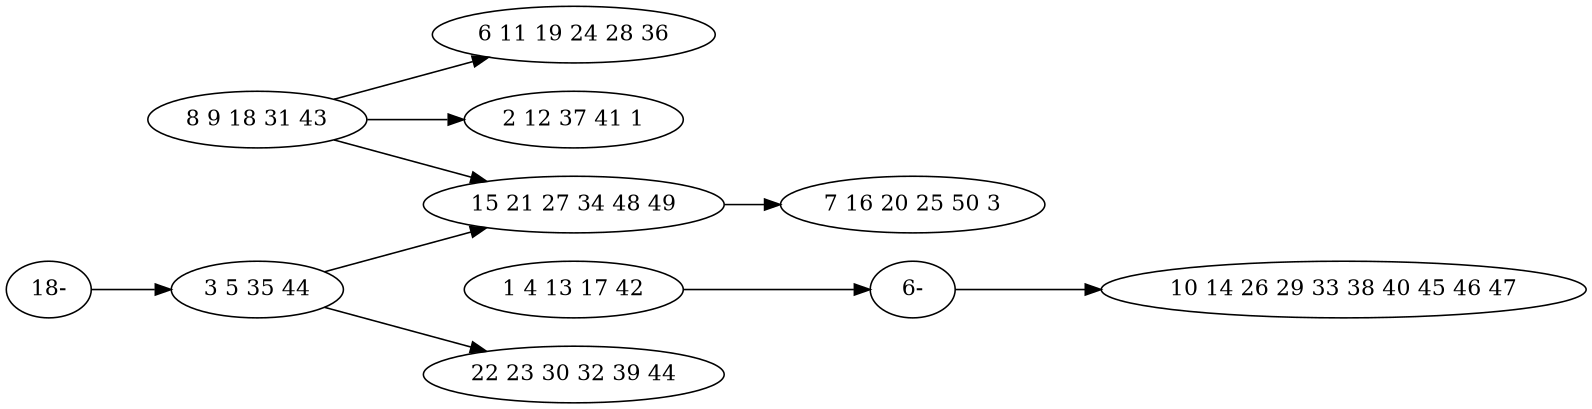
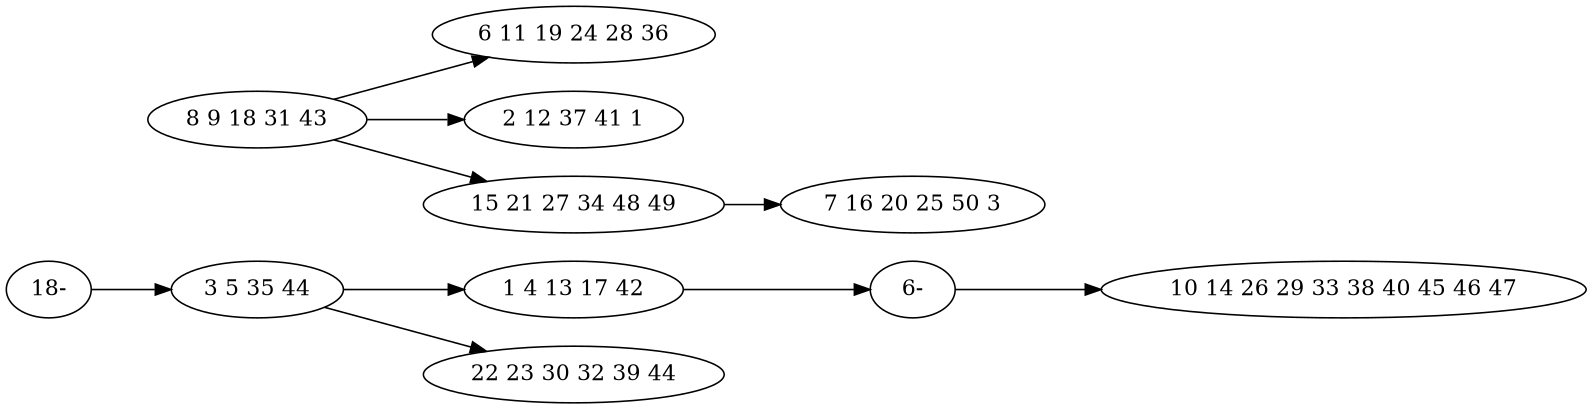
(398, 252) -> (396, 290)
